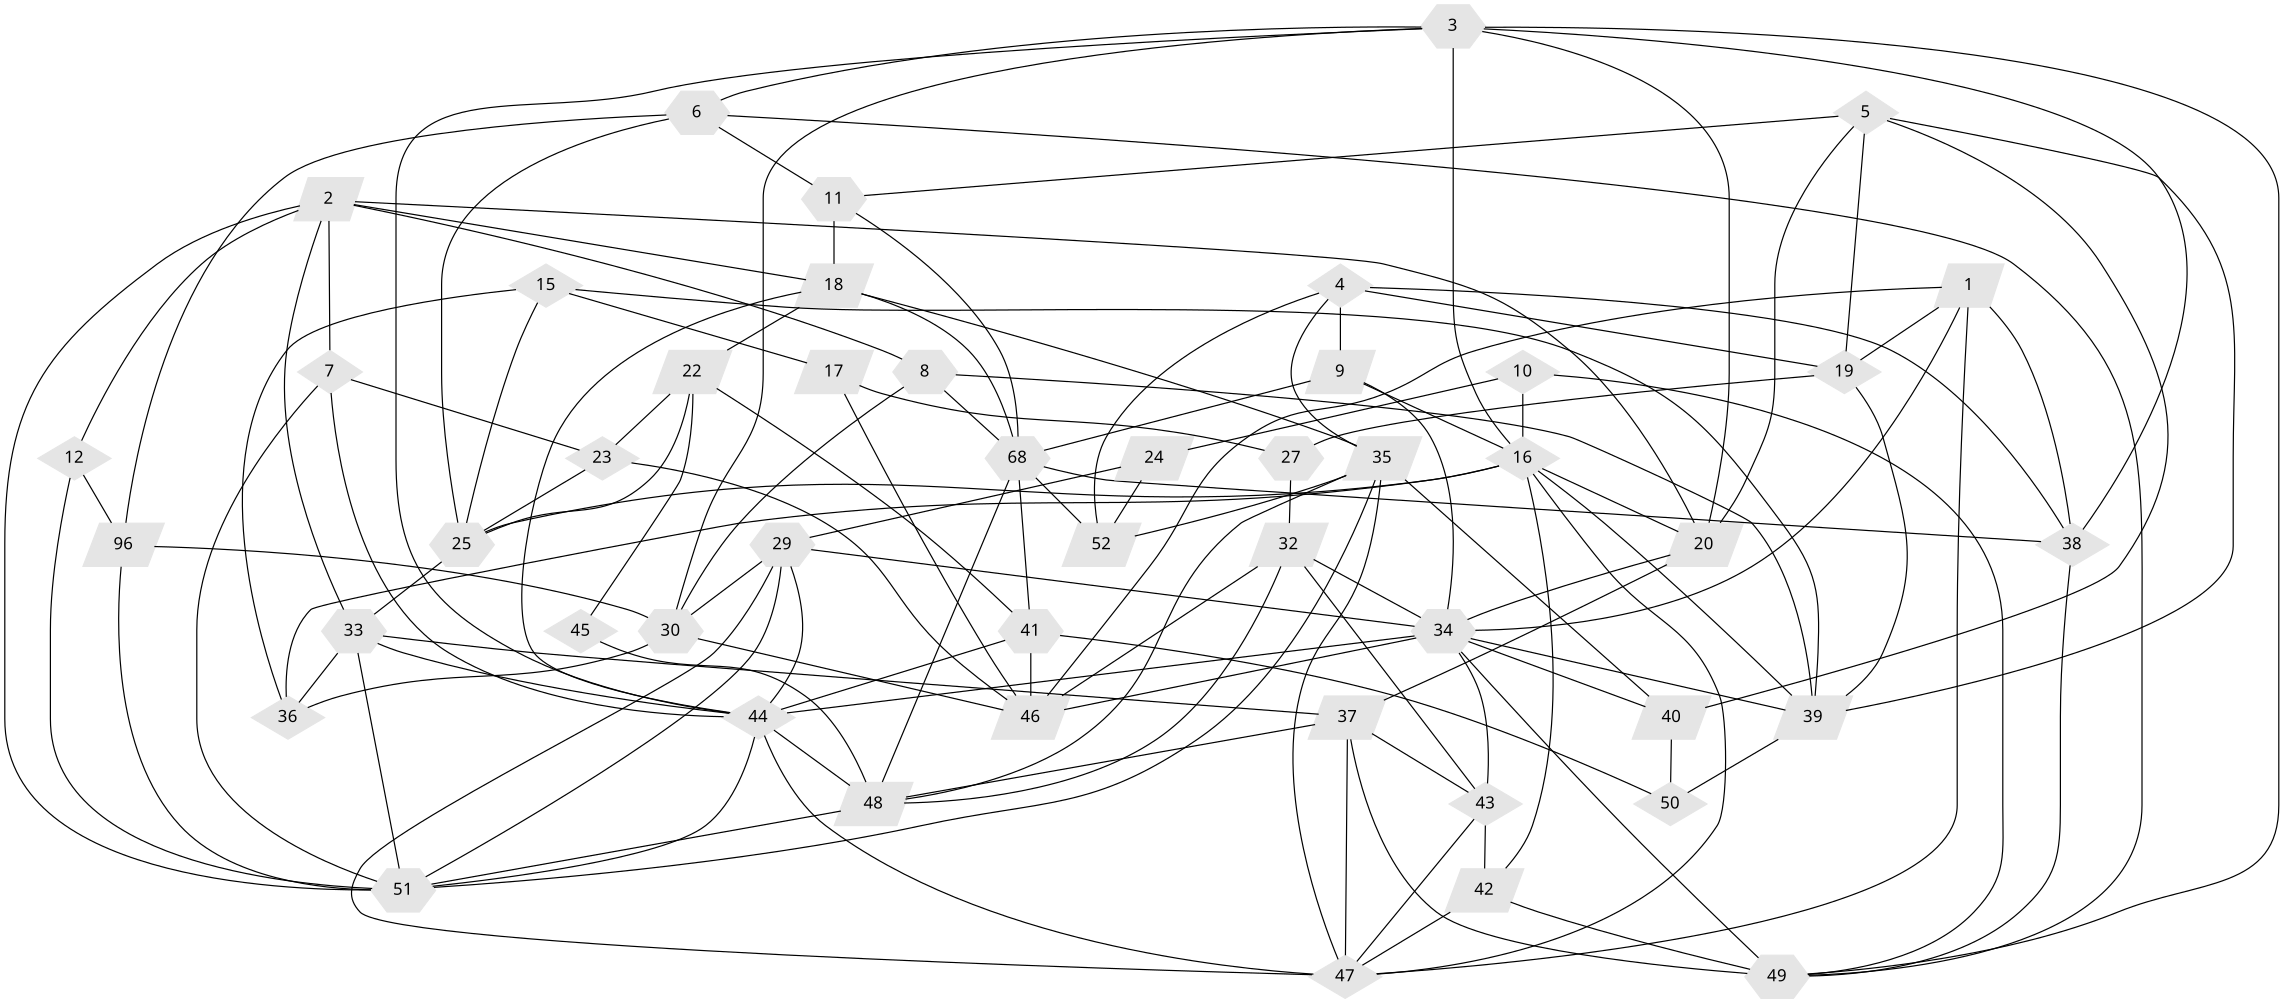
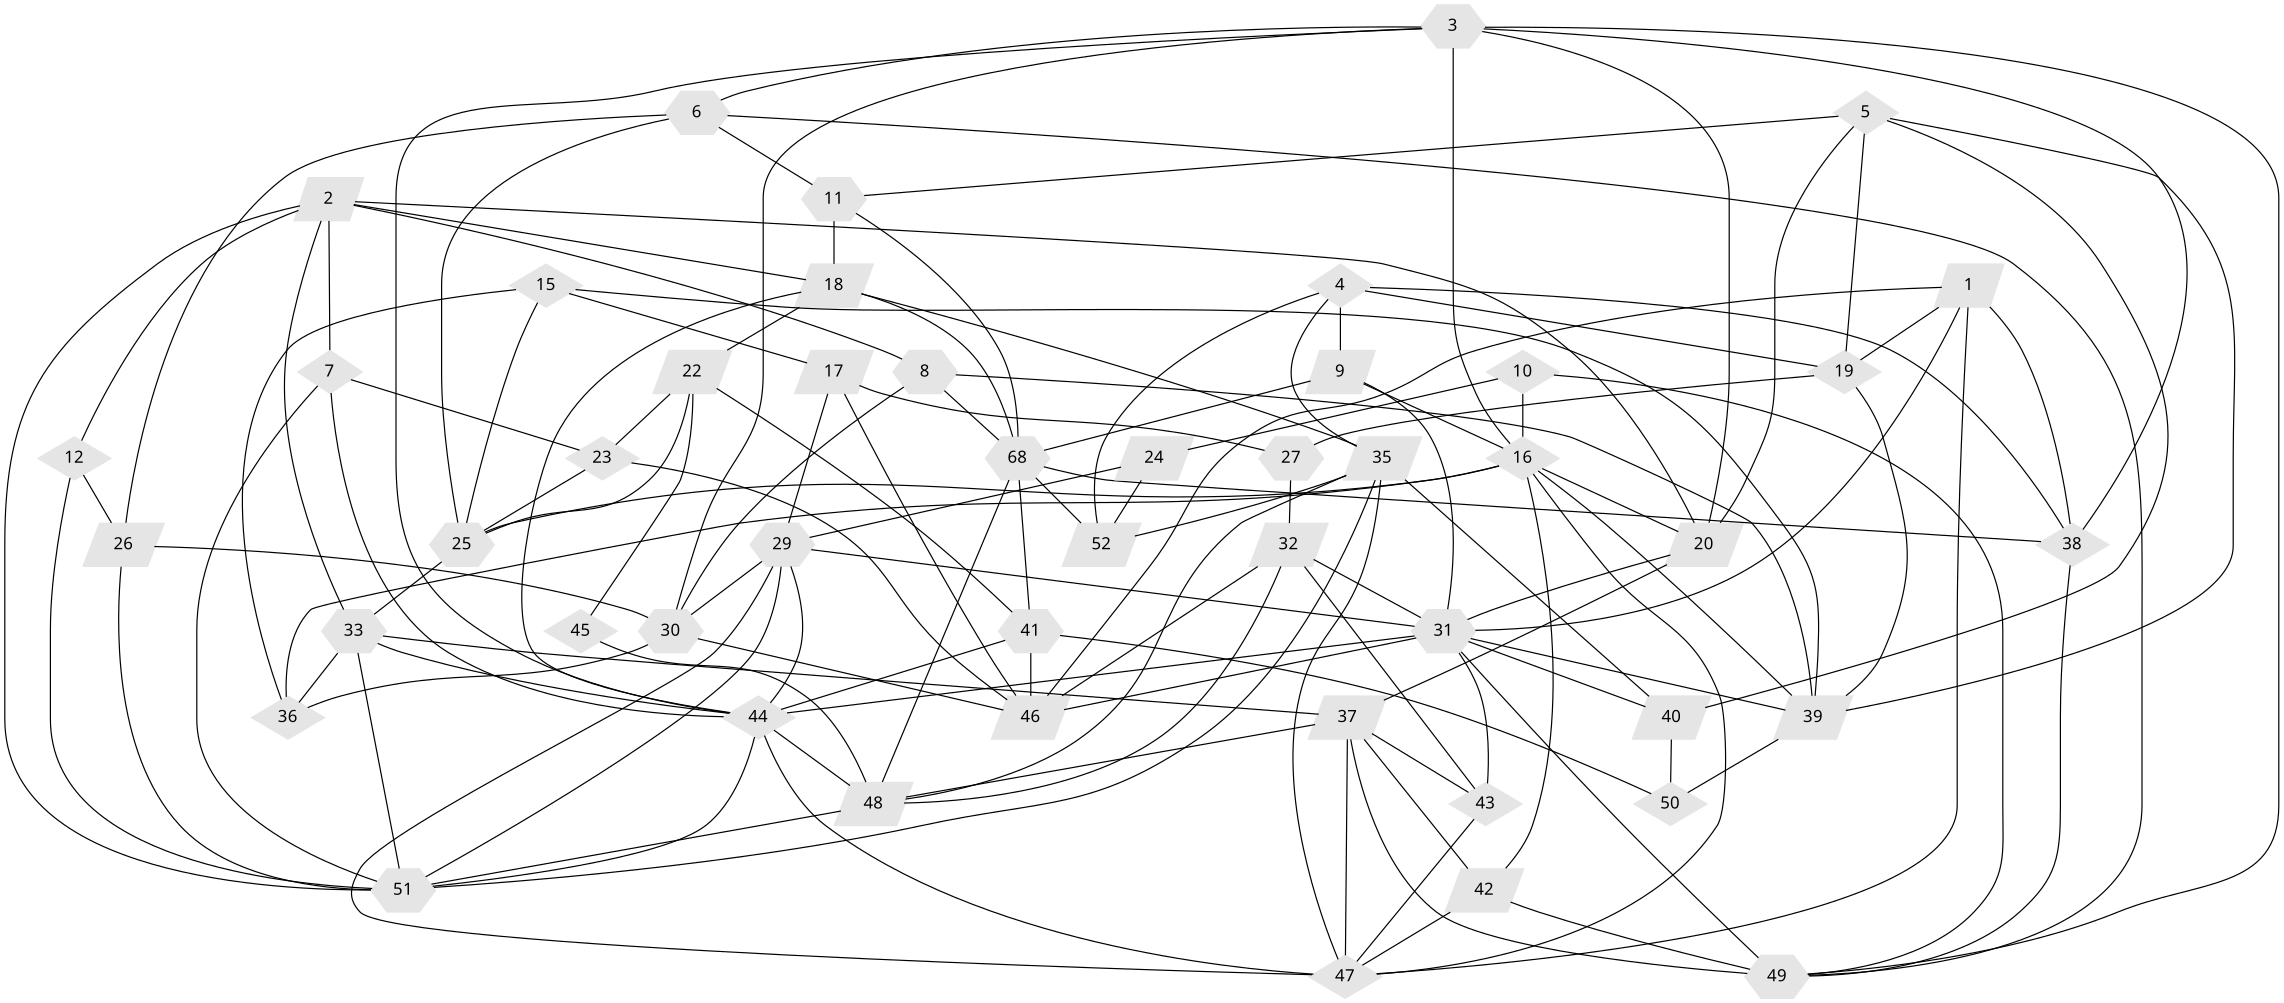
none -> (804, 471)
(124, 545) -> (124, 545)
(1444, 631) -> (1444, 631)
(1485, 847) -> (1416, 804)
